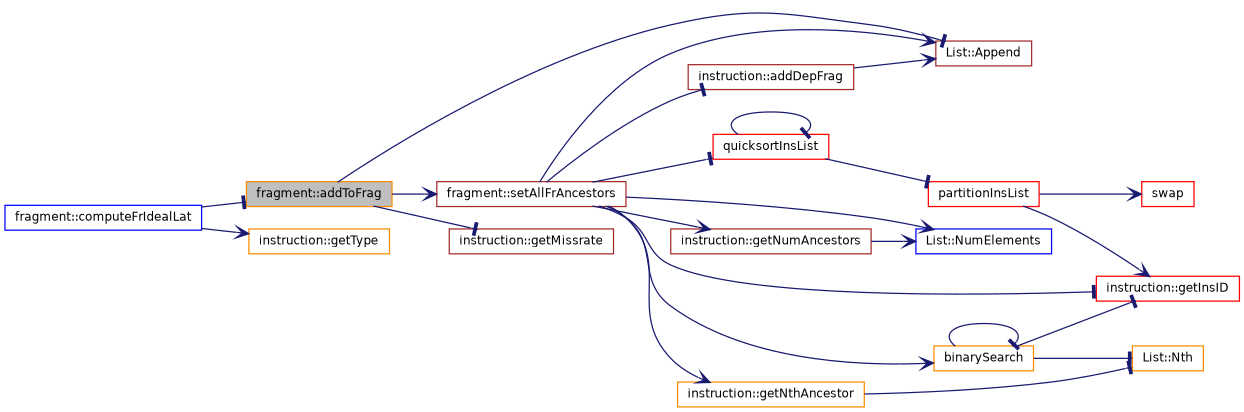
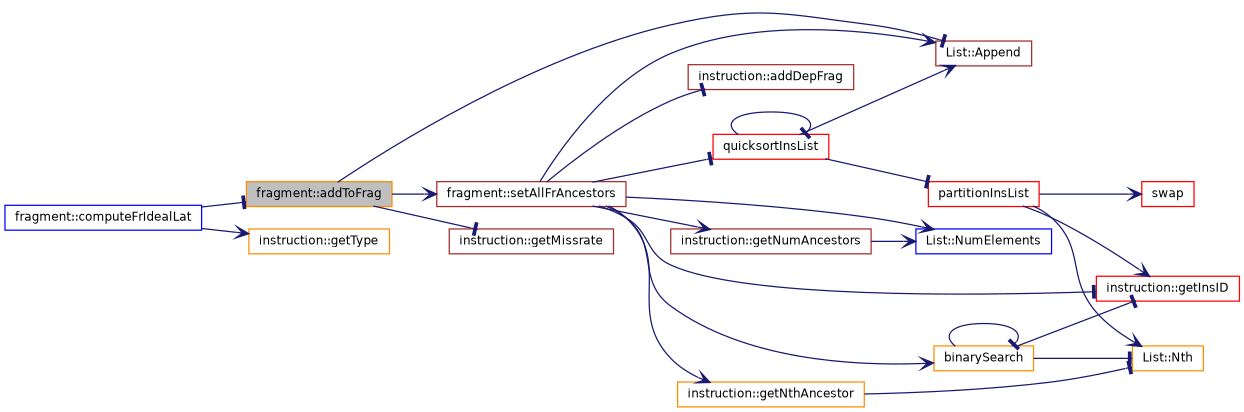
(888, 64) -> (872, 103)
none -> (1078, 275)
